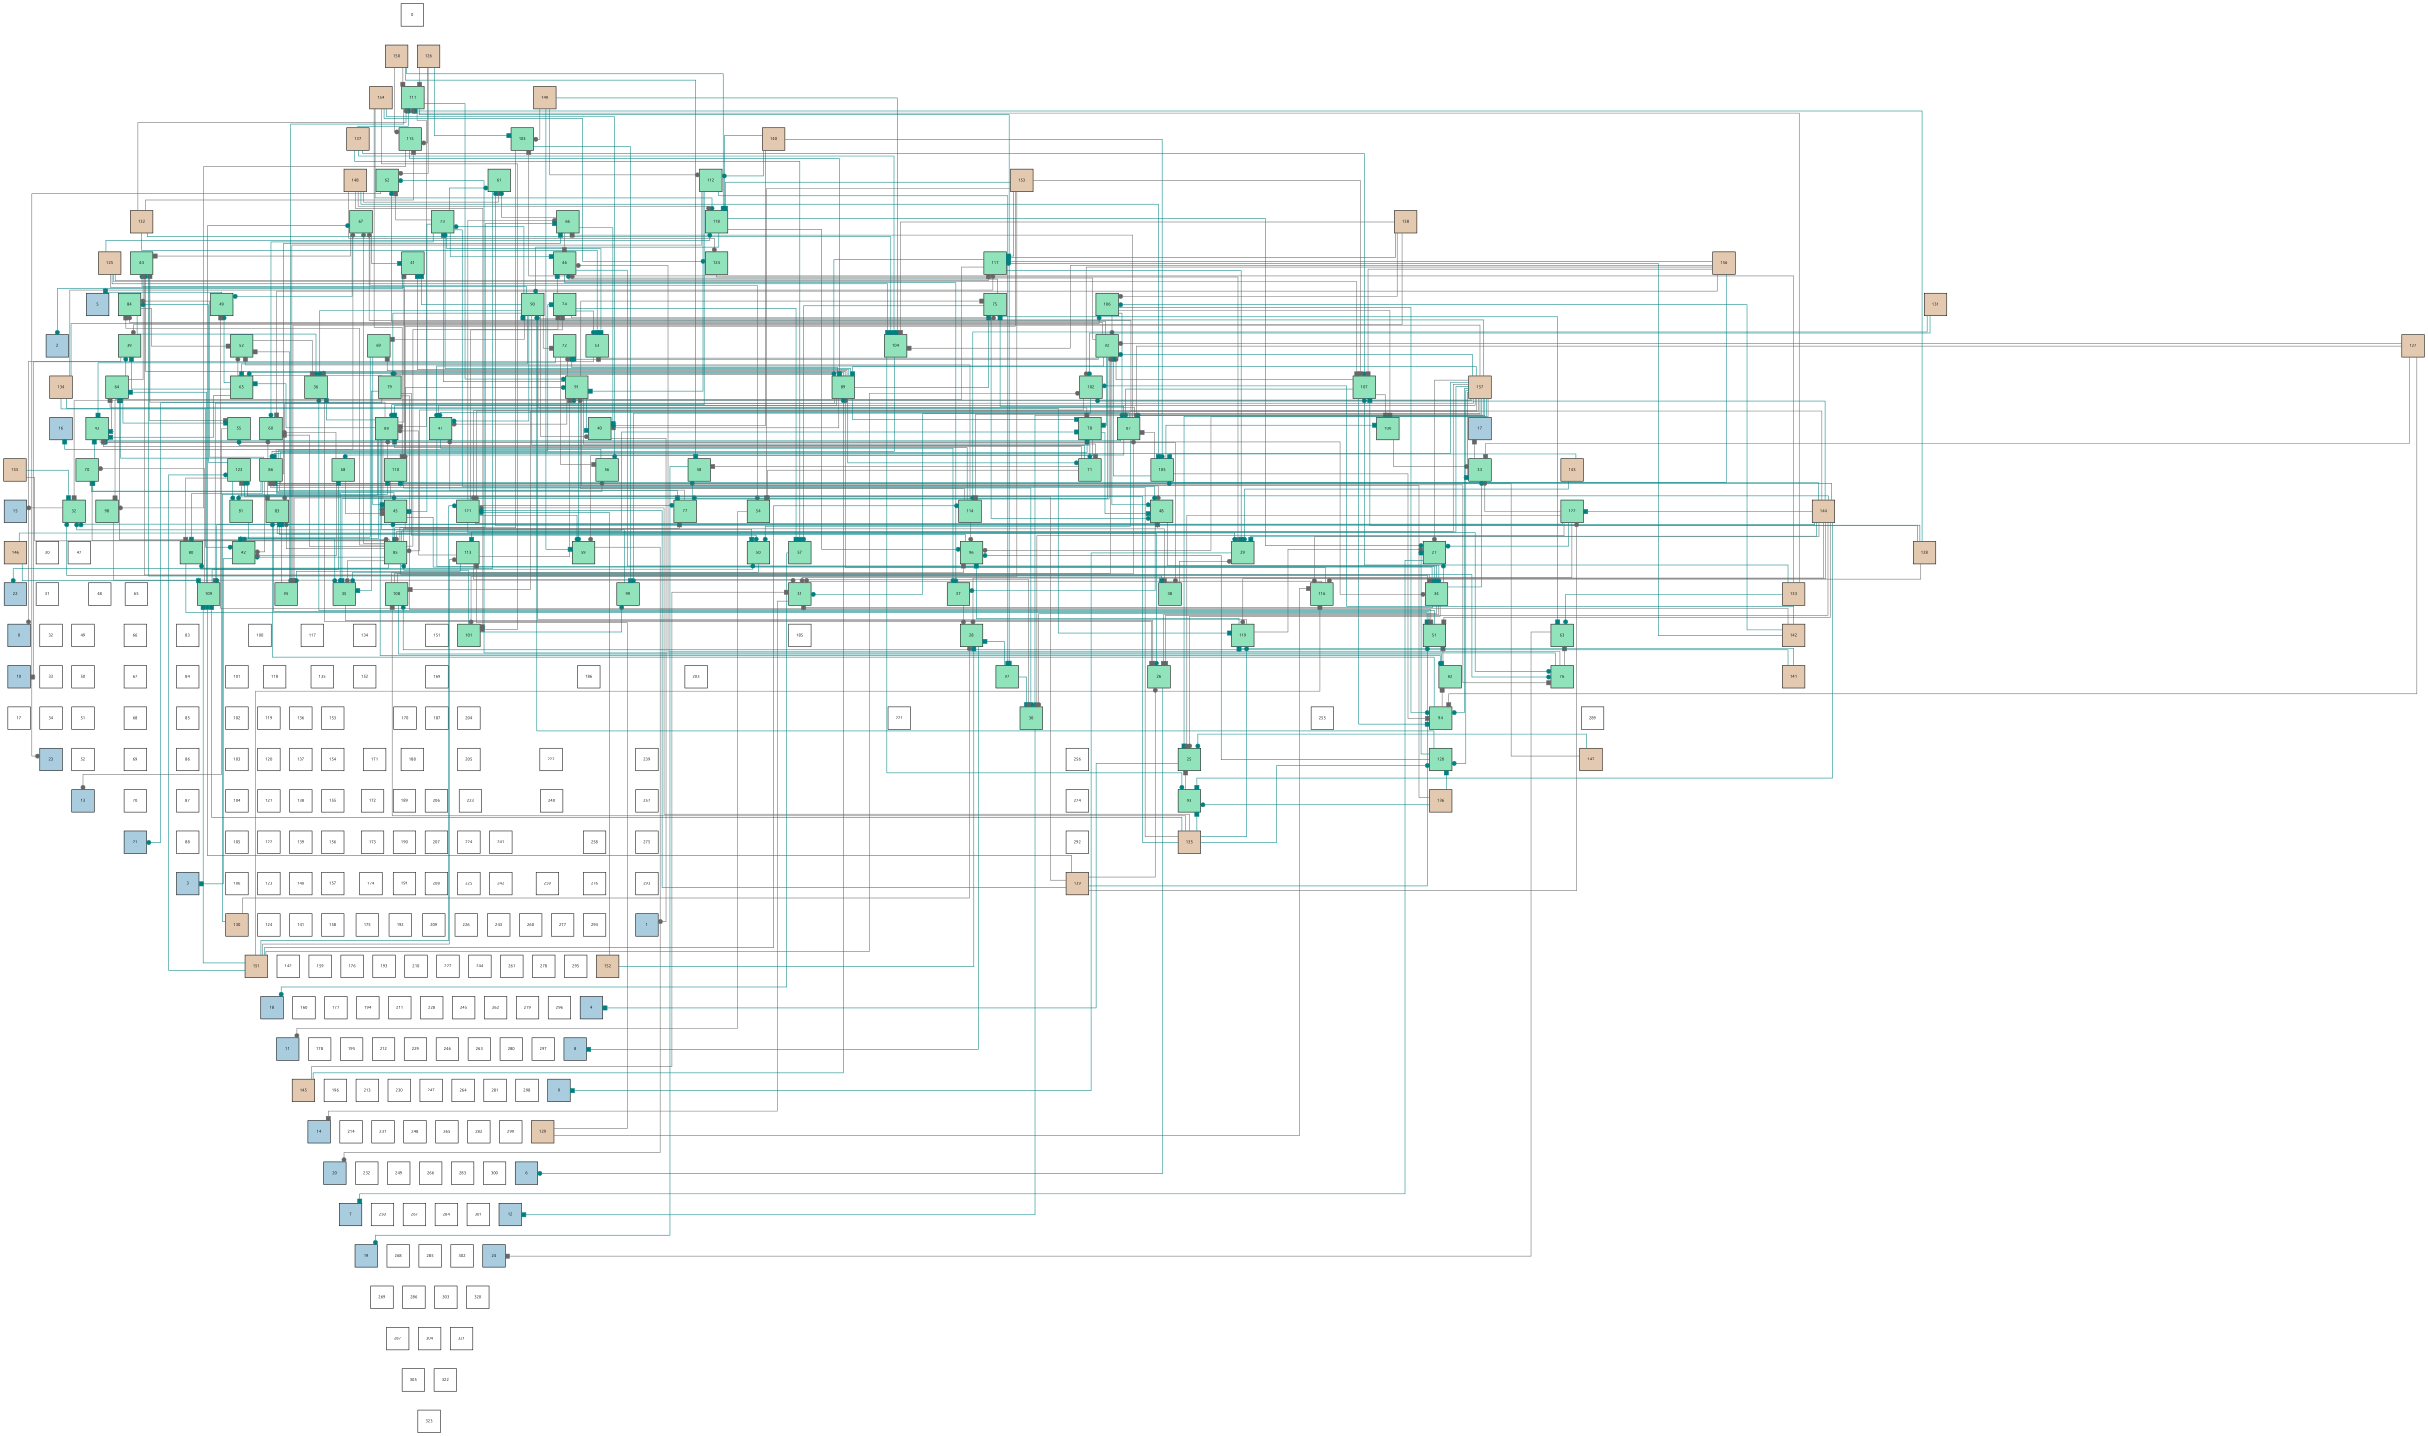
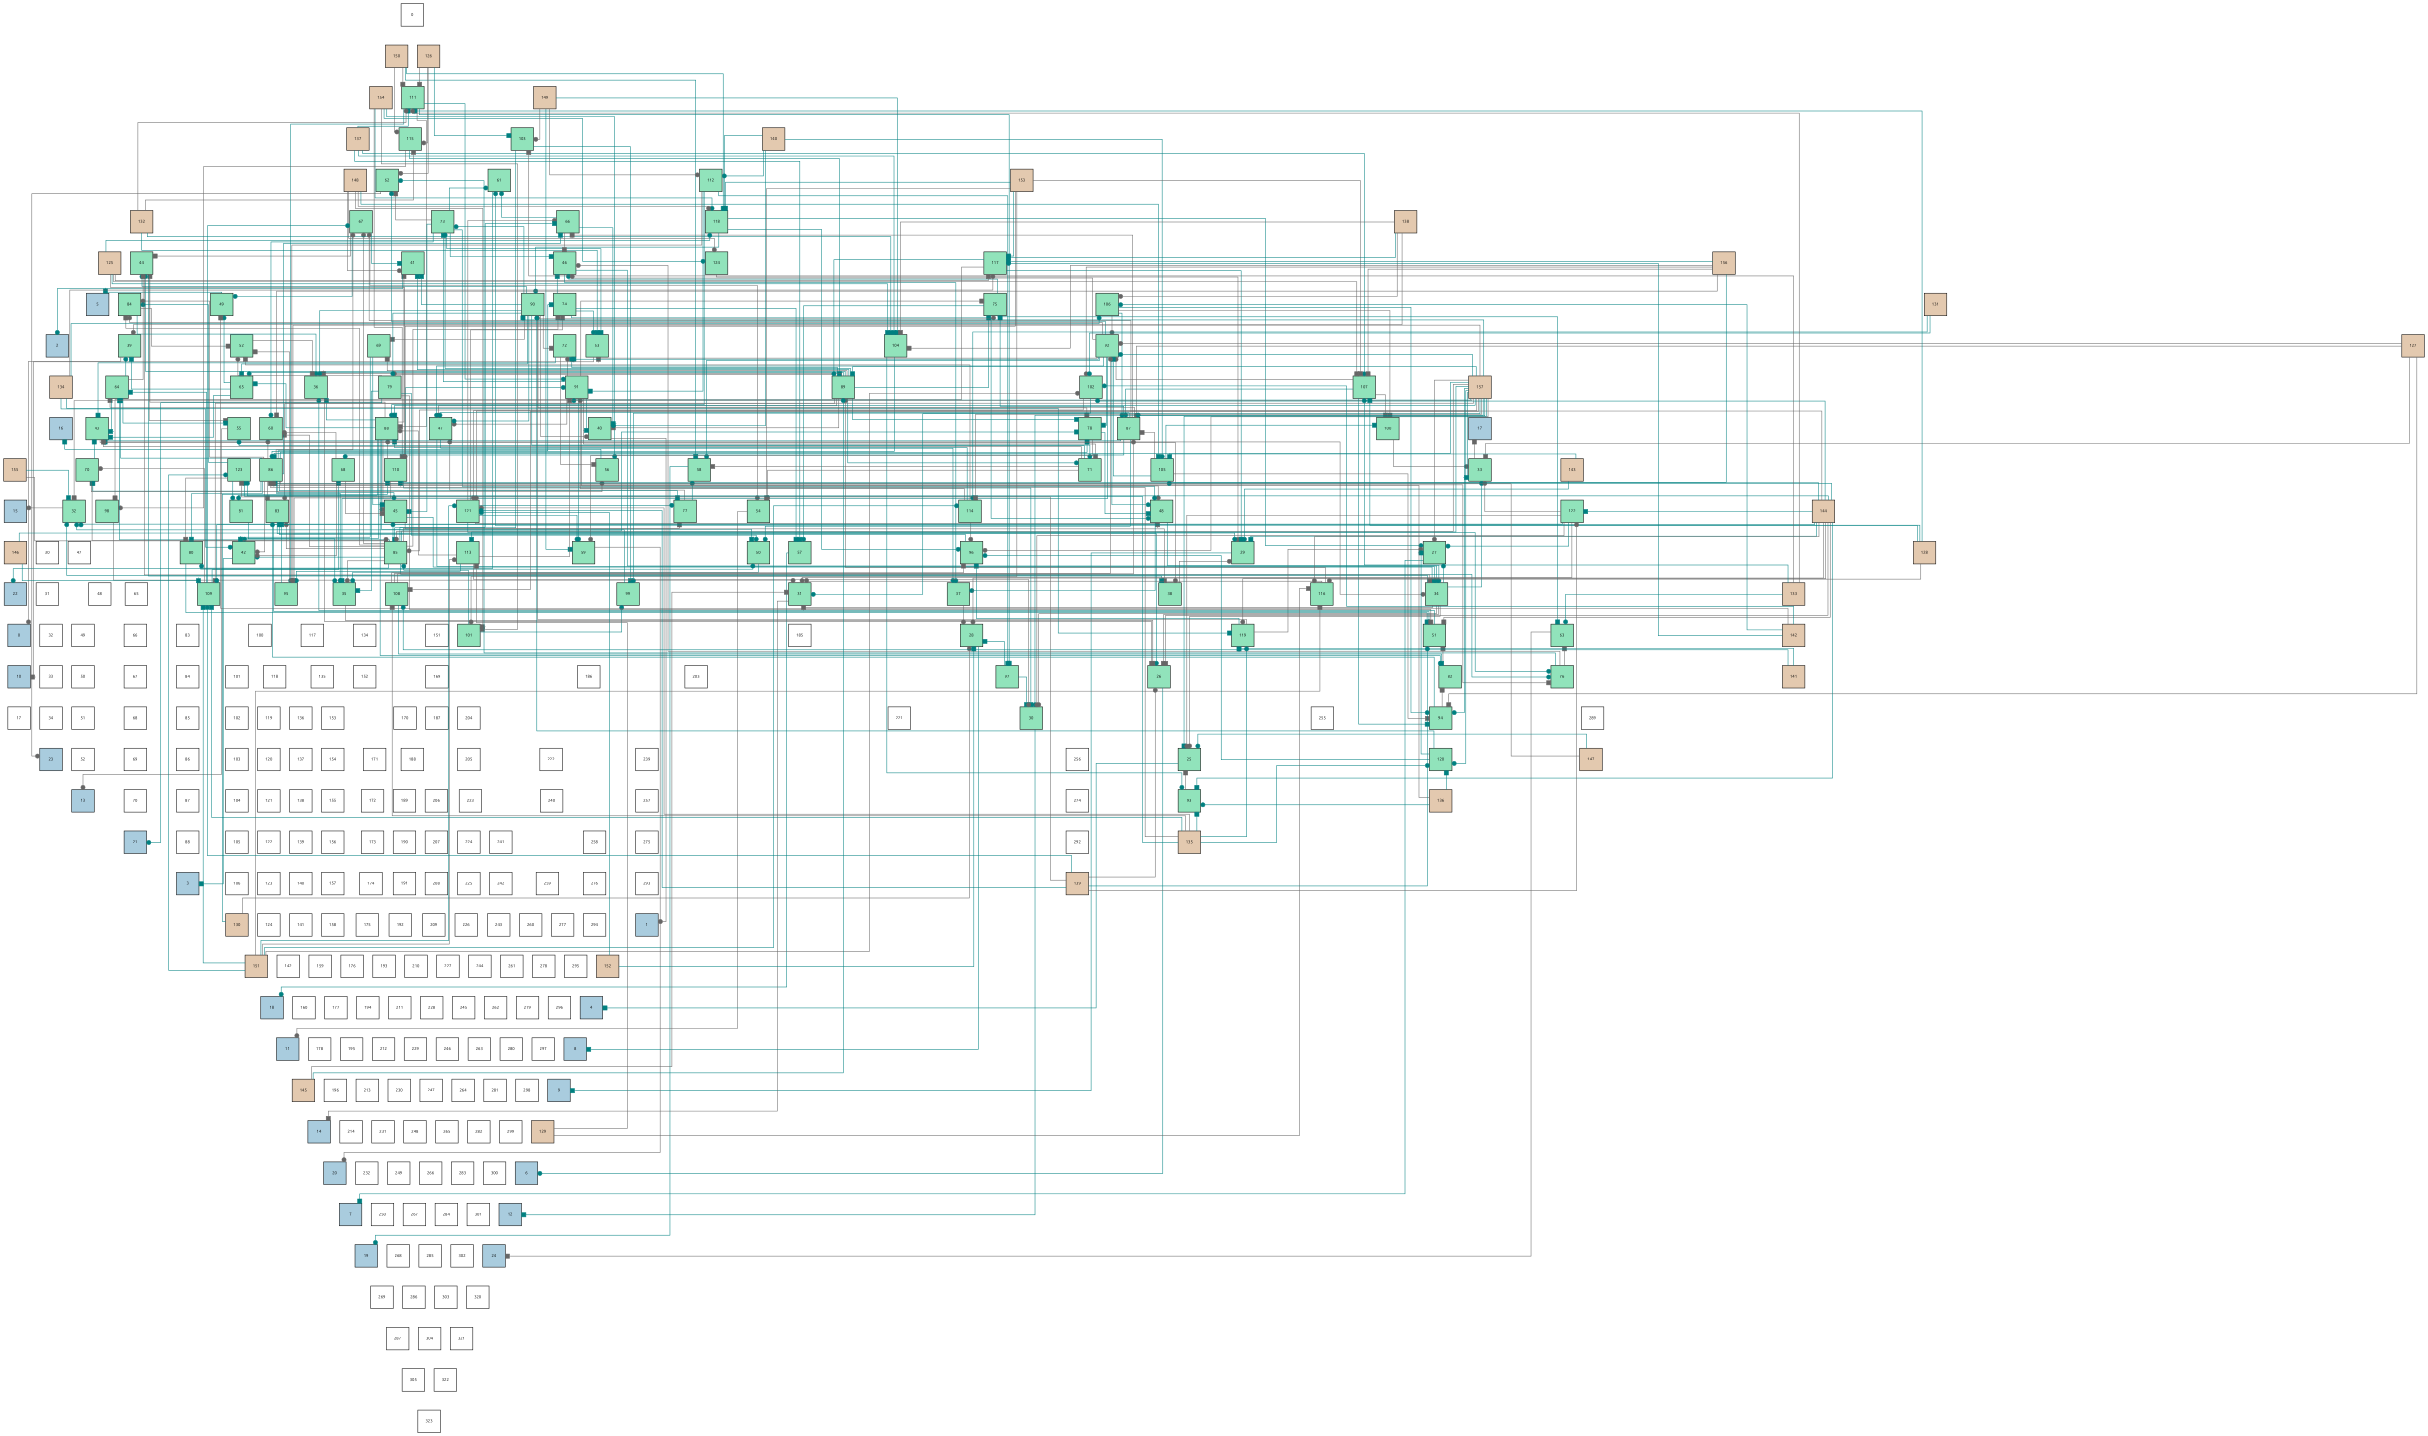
(429, 202) -> (347, 266)
(973, 499) -> (858, 360)
